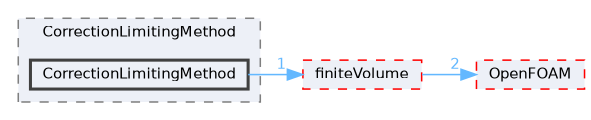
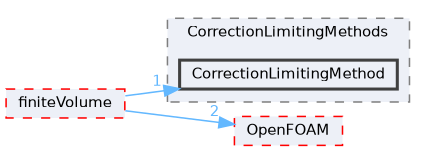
(139, 33) -> (288, 33)
(270, 75) -> (145, 93)
